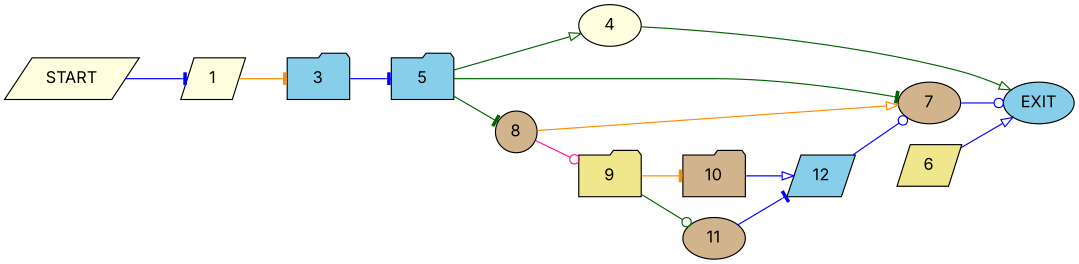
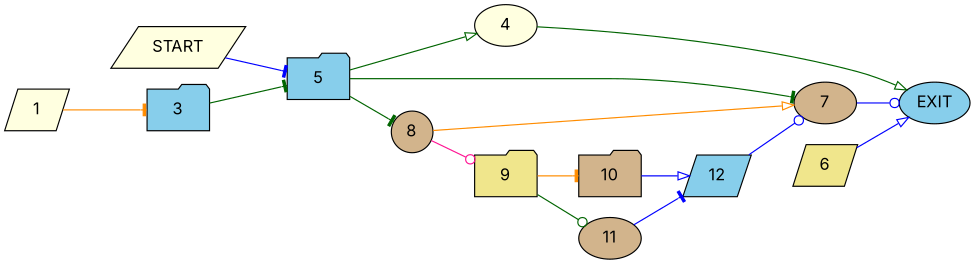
(154, 79) -> (253, 64)
(368, 79) -> (245, 95)
